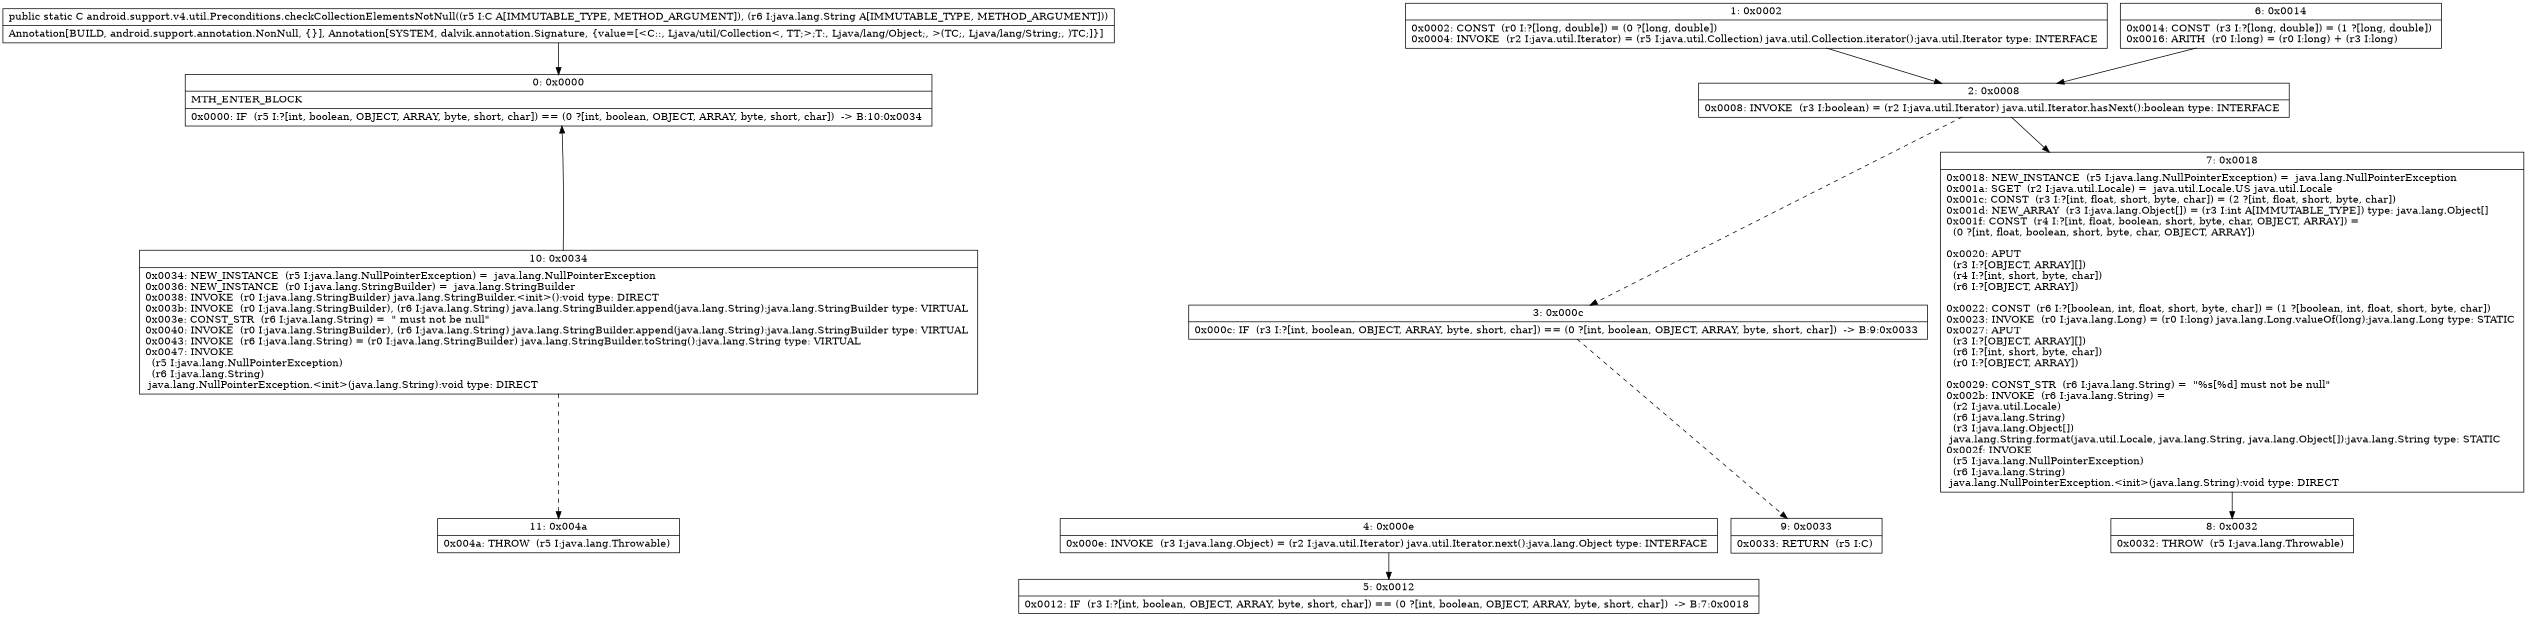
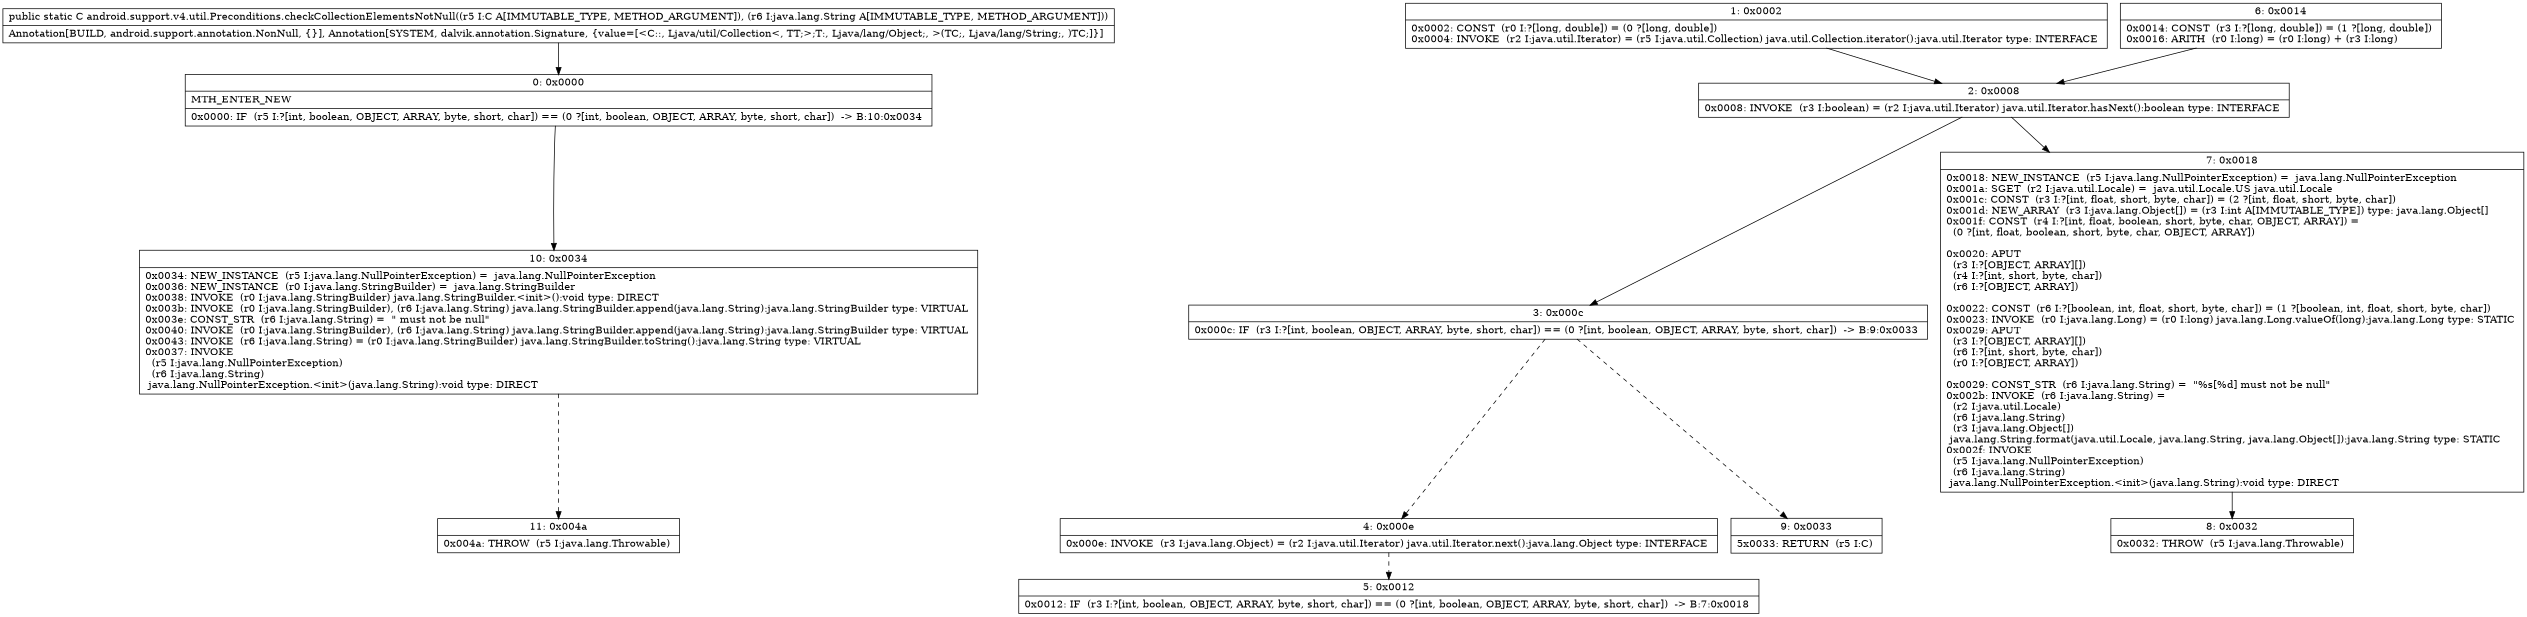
(247, 100) -> (242, 100)
(563, 192) -> (554, 185)
(1779, 209) -> (1779, 209)
(1987, 331) -> (1987, 331)
(193, 352) -> (193, 352)
none -> (1476, 426)
(1807, 544) -> (1807, 544)
(1389, 562) -> (1389, 562)
